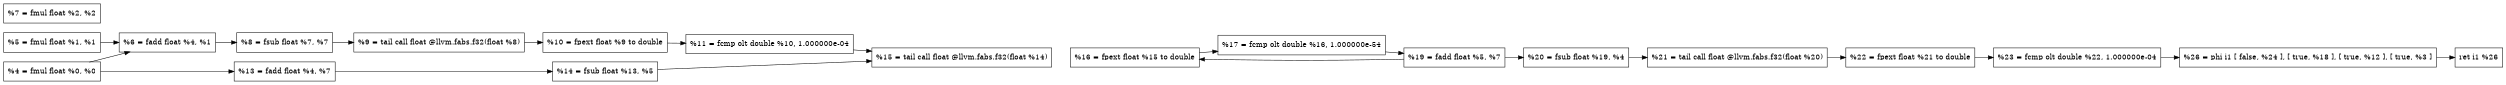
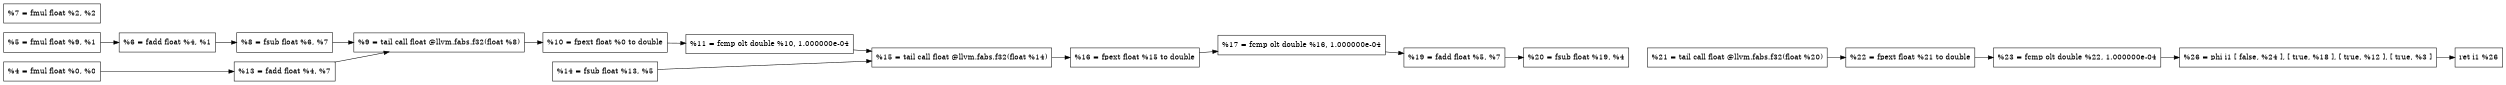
(52, 42) -> (52, 42)
(285, 42) -> (285, 42)
(605, 42) -> (605, 42)
(1302, 45) -> (1302, 45)
(107, 58) -> none
(1636, 58) -> none
(1304, 60) -> (1058, 58)
(441, 71) -> (359, 57)
